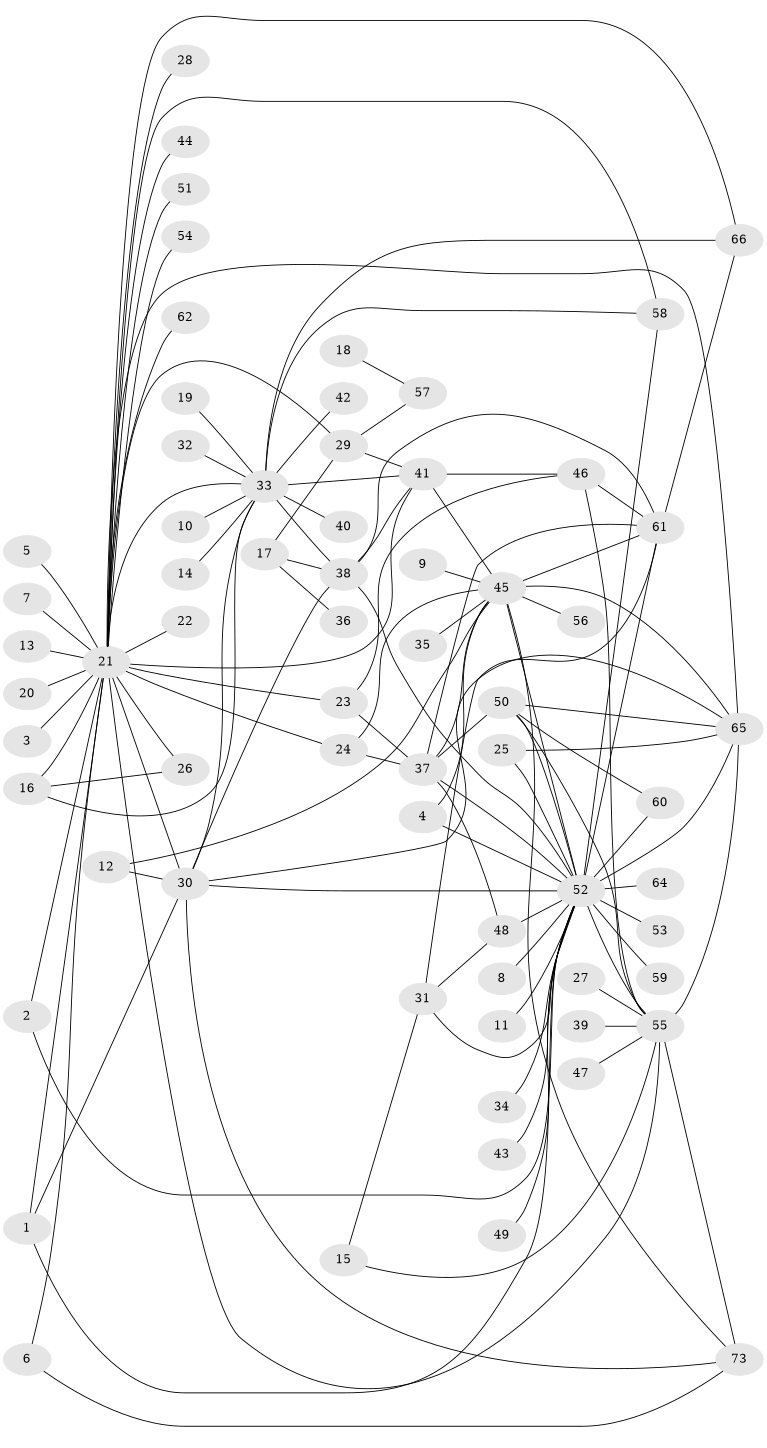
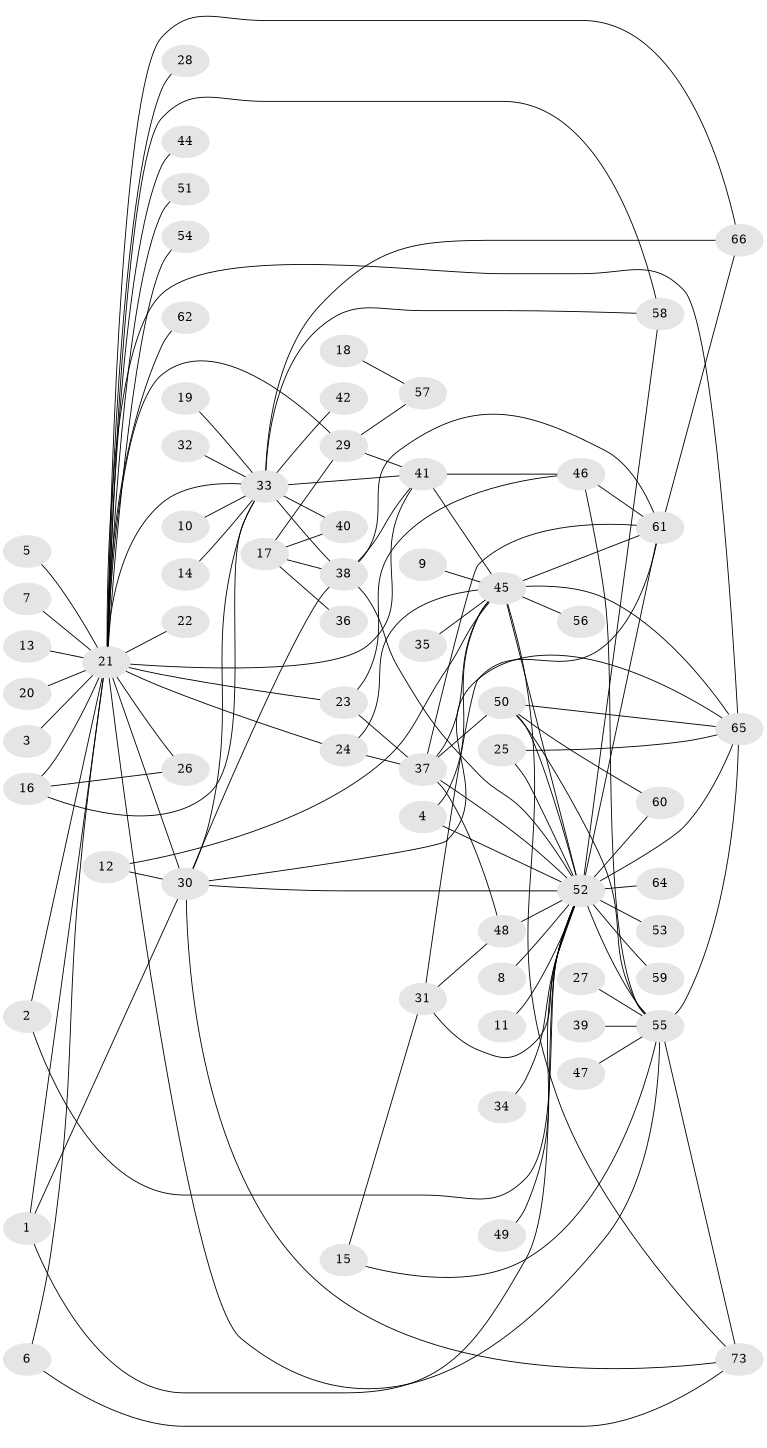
none -> (303, 541)
(502, 1155) -> none
